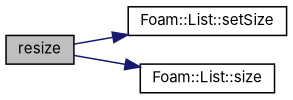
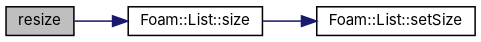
(93, 41) -> (282, 21)
